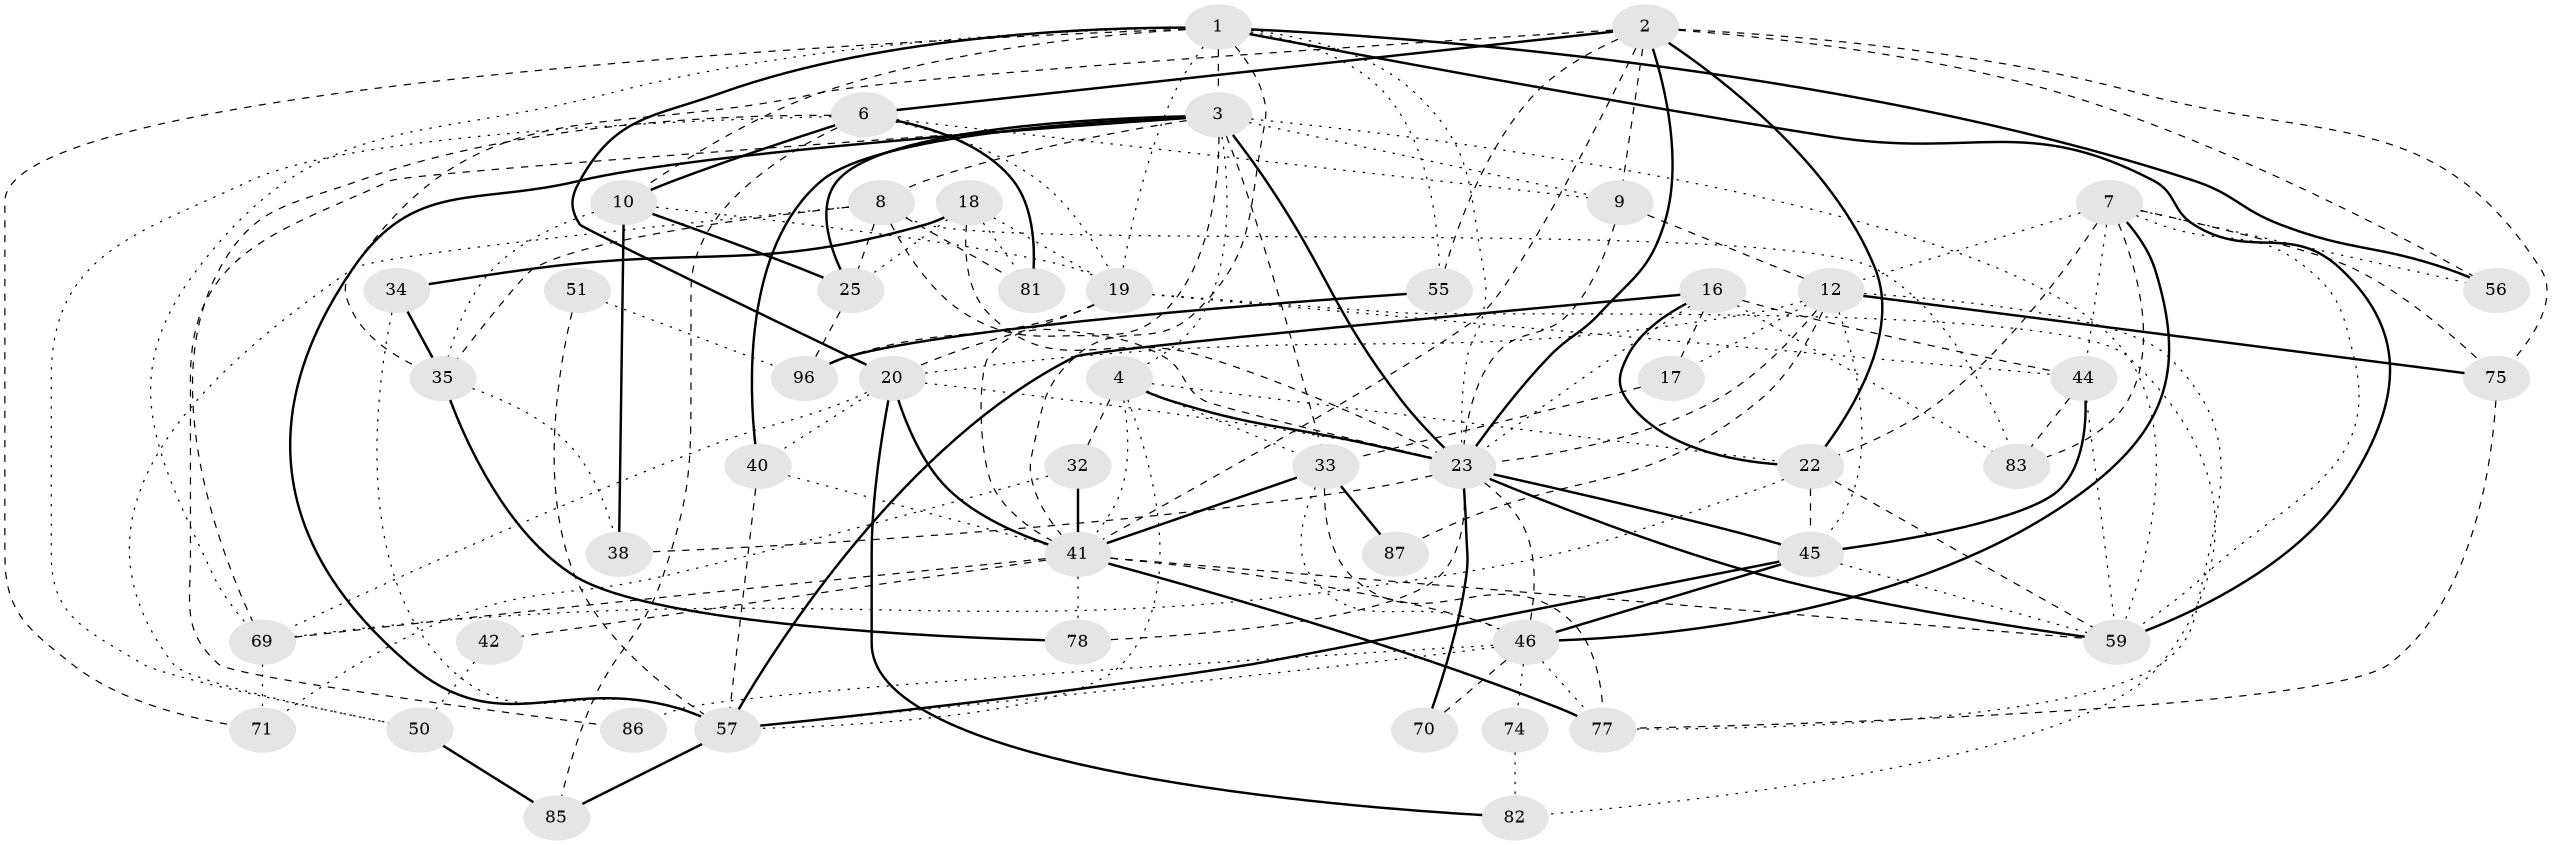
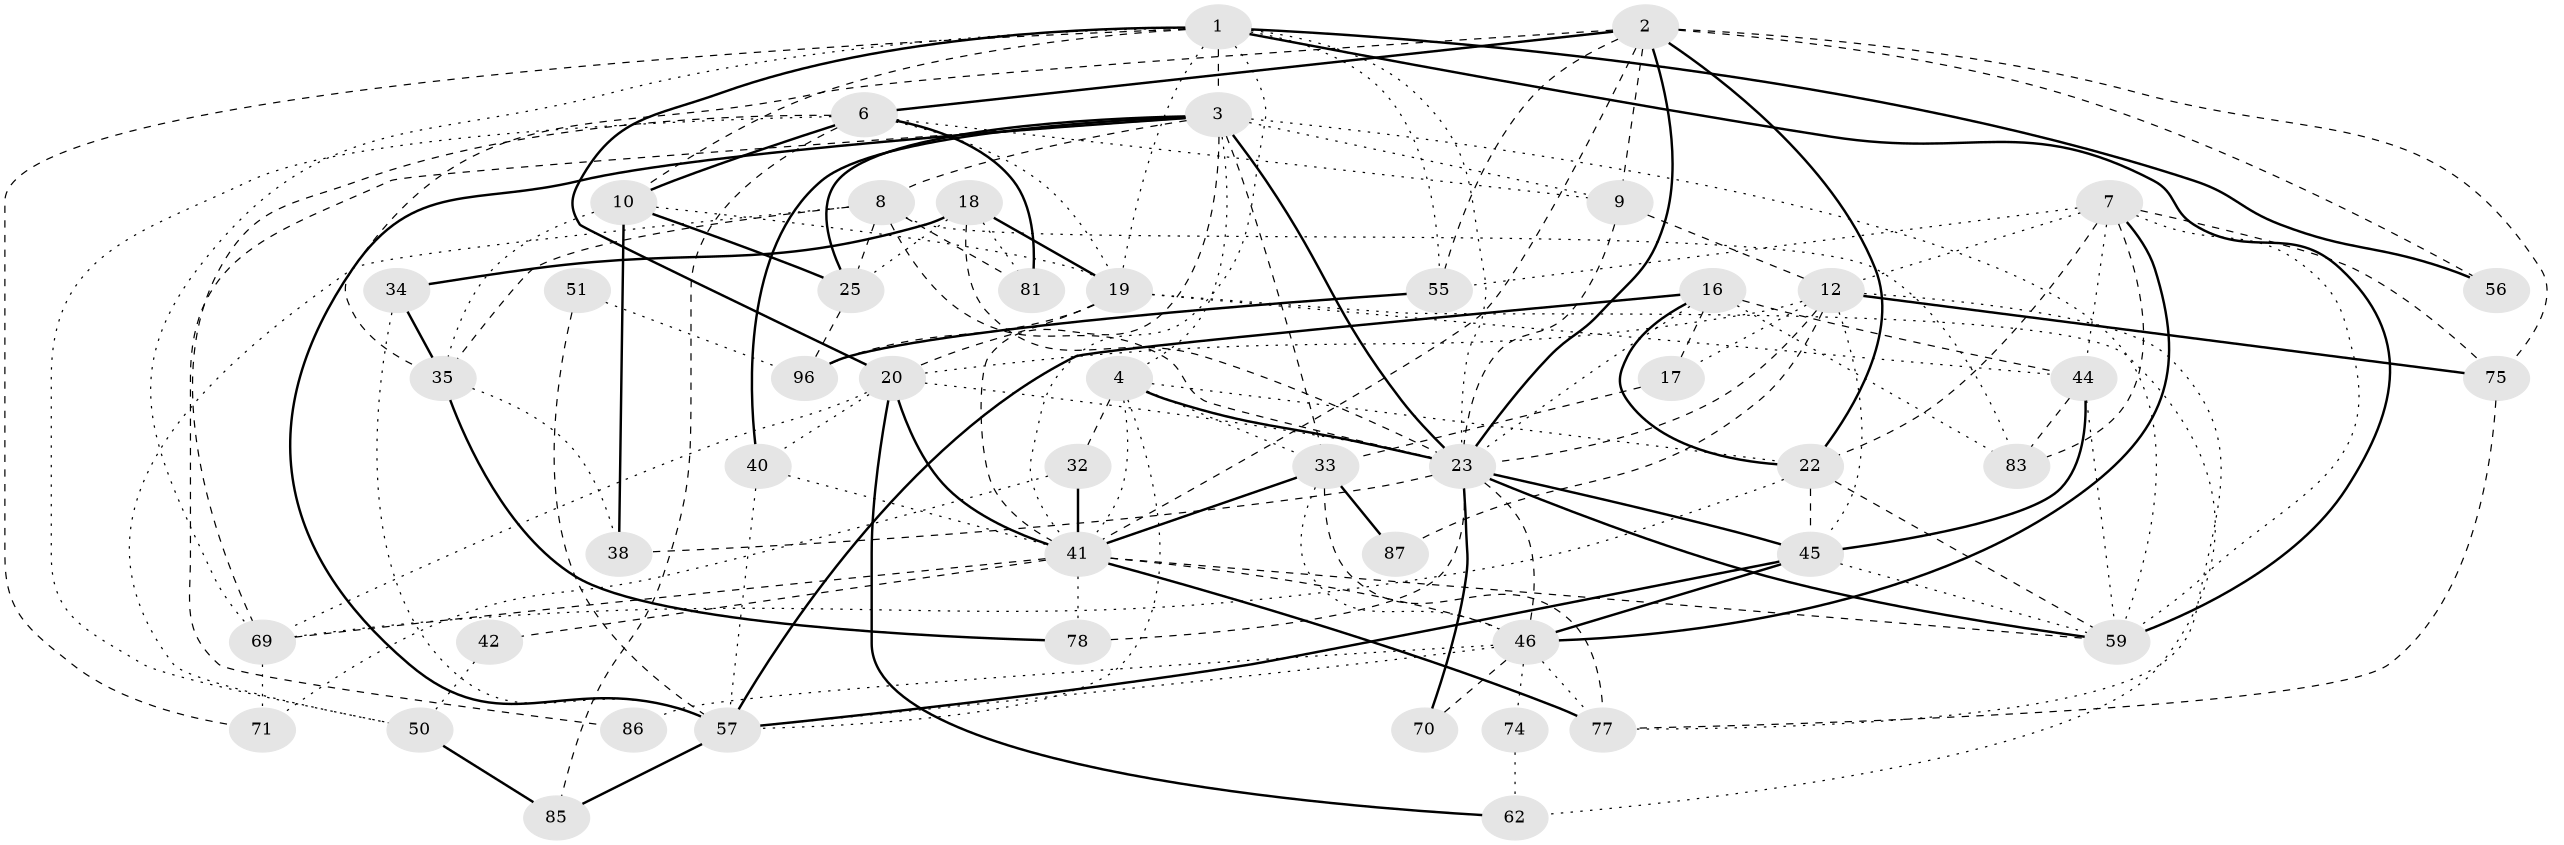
(1044, 247) -> (1044, 247)
(2344, 256) -> (1805, 243)
(1181, 324) -> (1181, 324)
(745, 576) -> (745, 576)
(1515, 818) -> (1515, 818)
